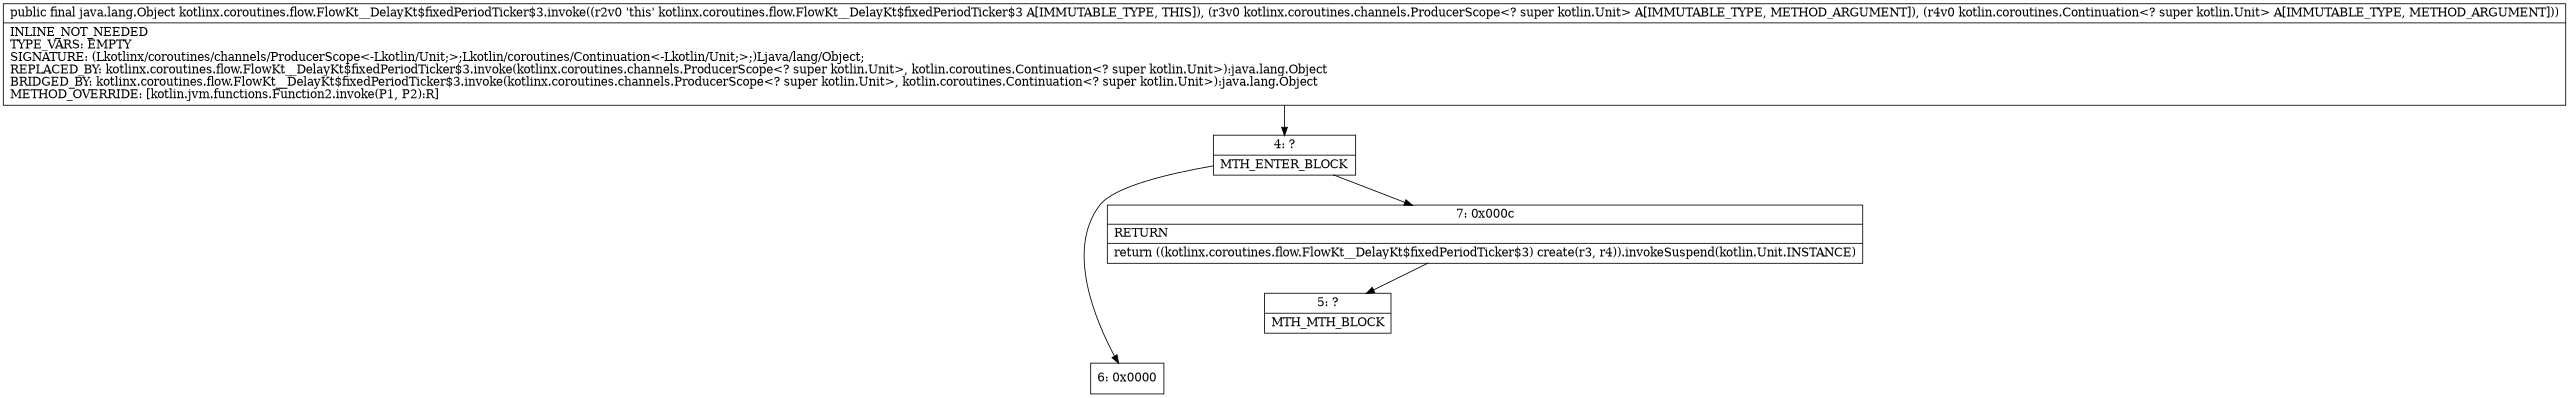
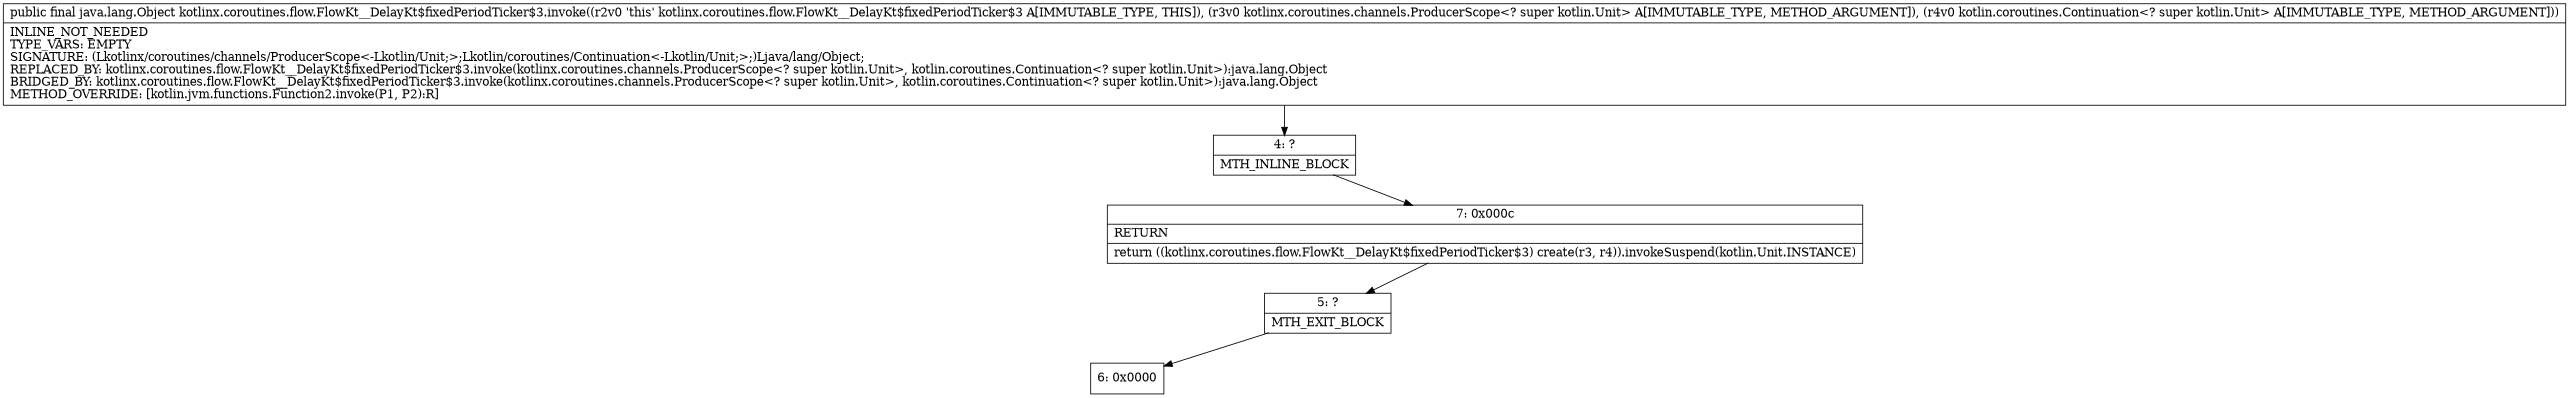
(1284, 165) -> (1285, 165)
(1091, 222) -> (1220, 348)
(1328, 323) -> (1328, 323)
